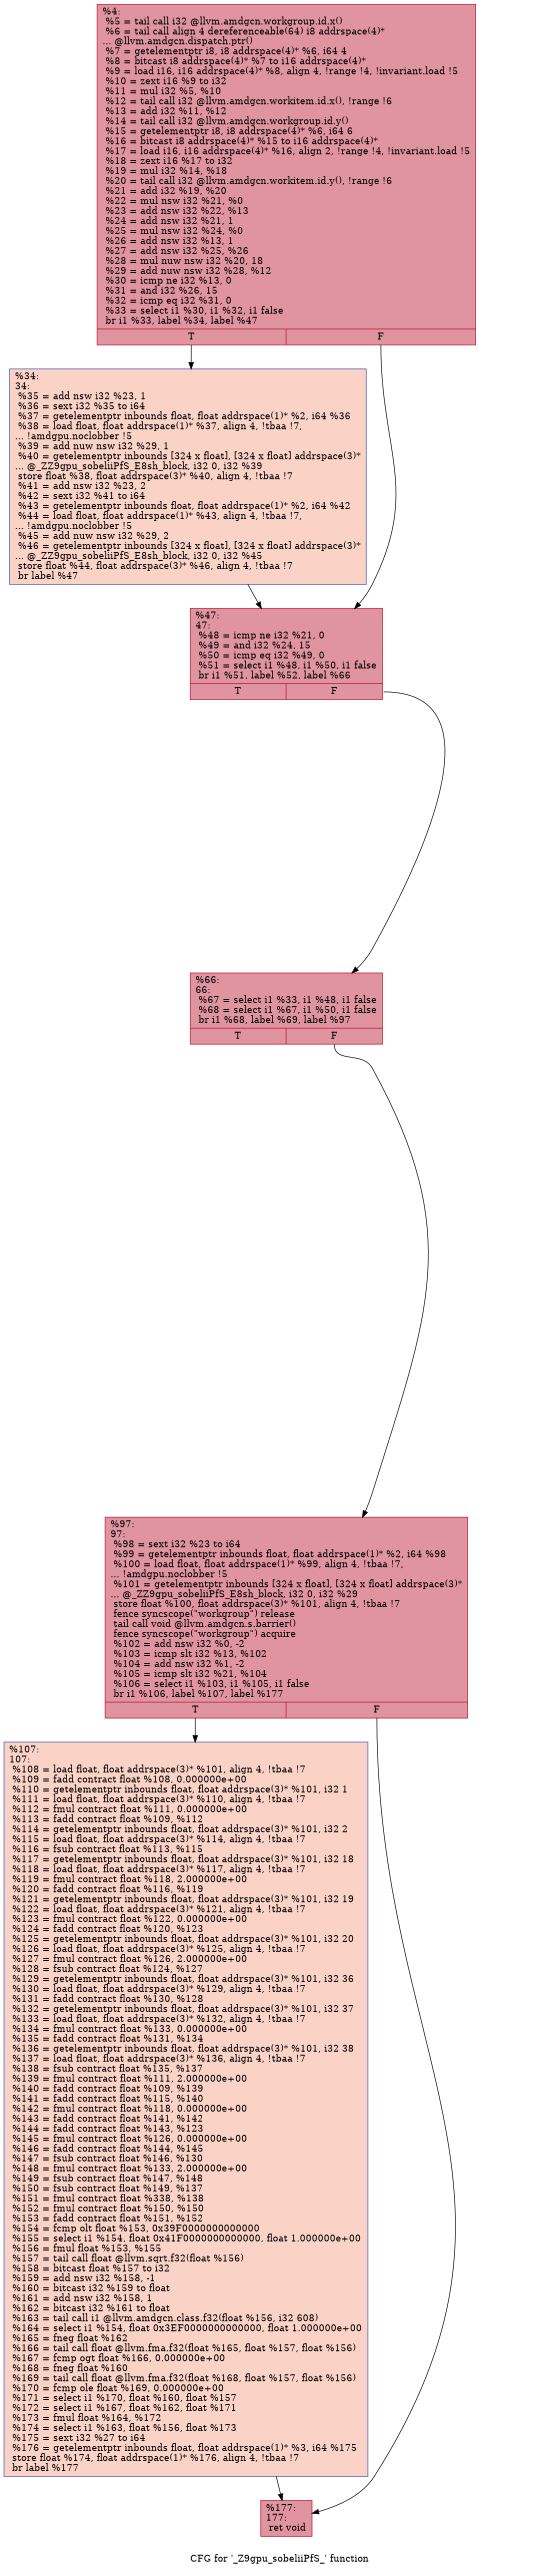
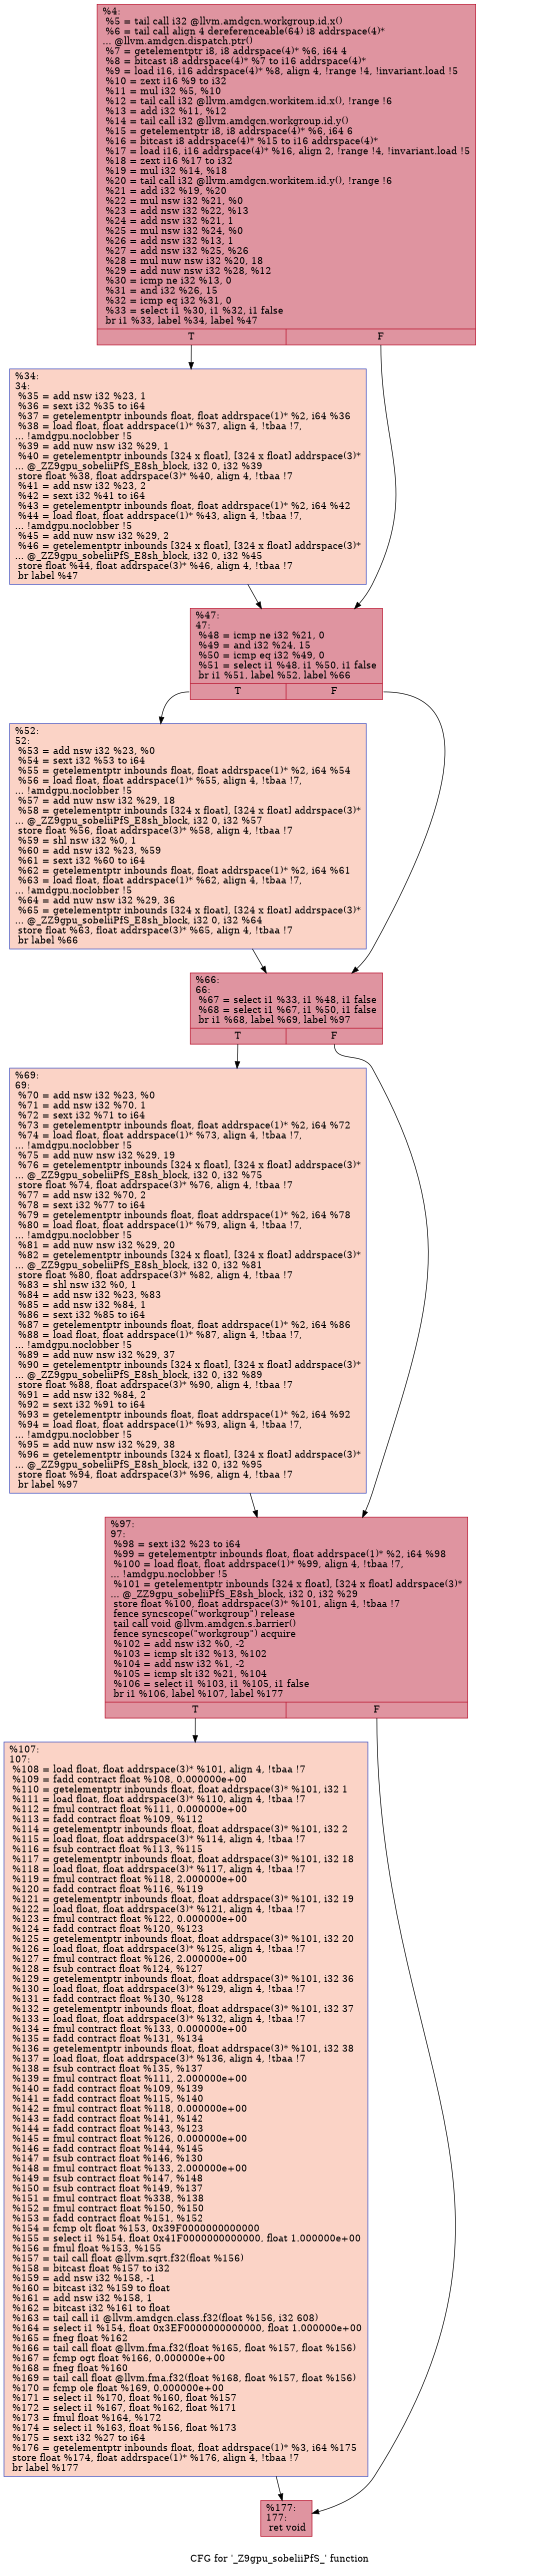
none -> (188, 836)
none -> (188, 1281)
